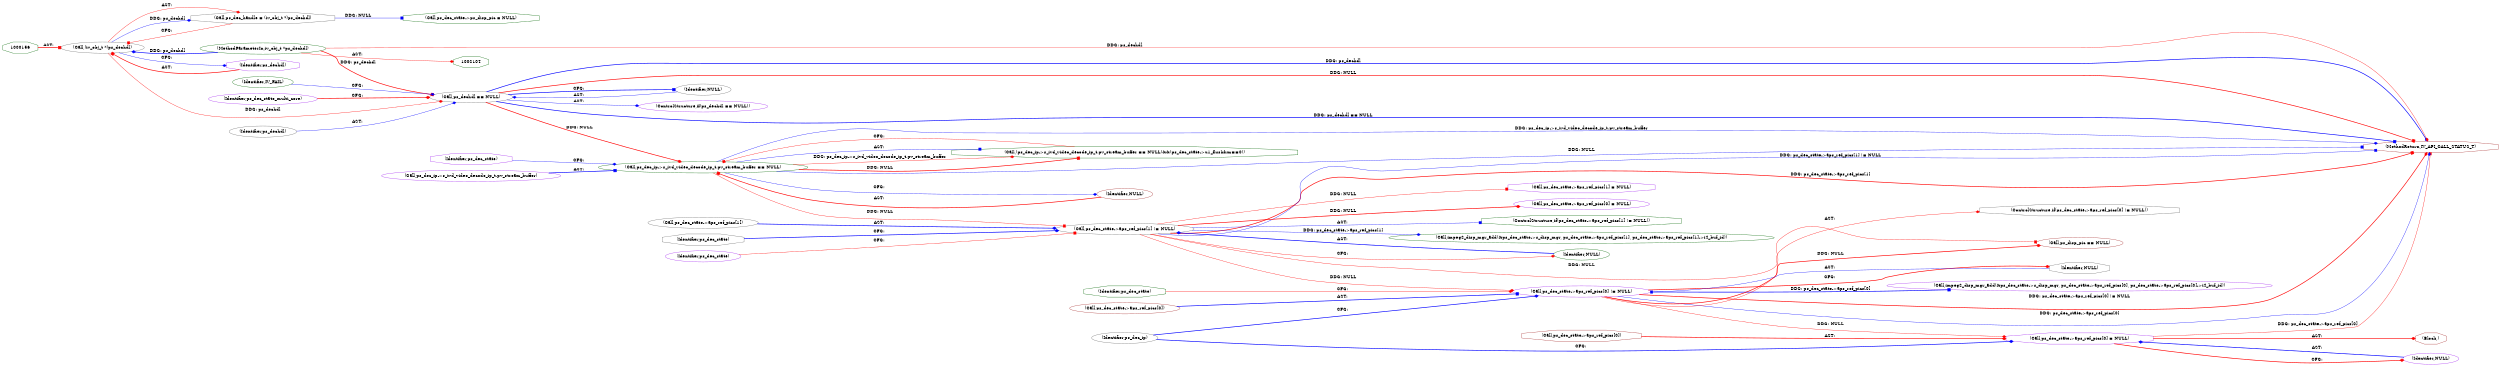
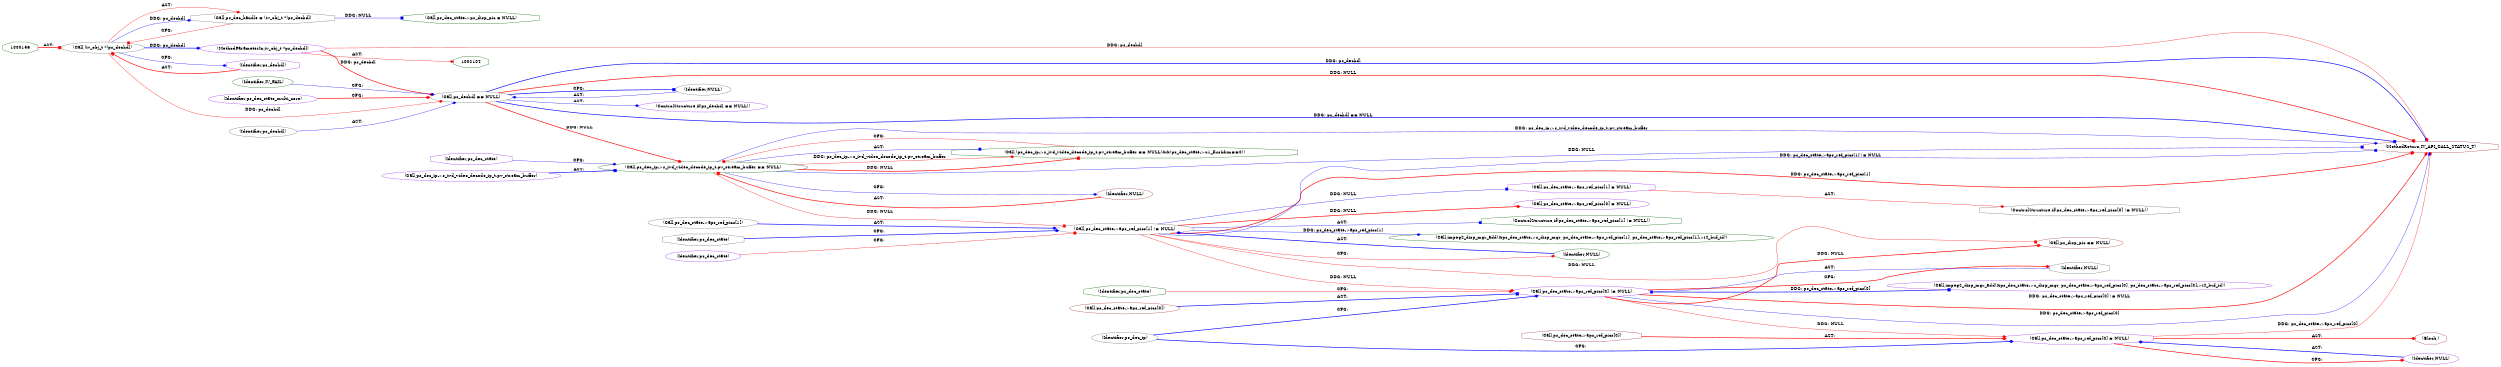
(263, 49) -> (263, 49)
(177, 54) -> (170, 48)
(372, 80) -> (372, 80)
(1331, 201) -> (1331, 201)
(1786, 247) -> (1824, 198)
